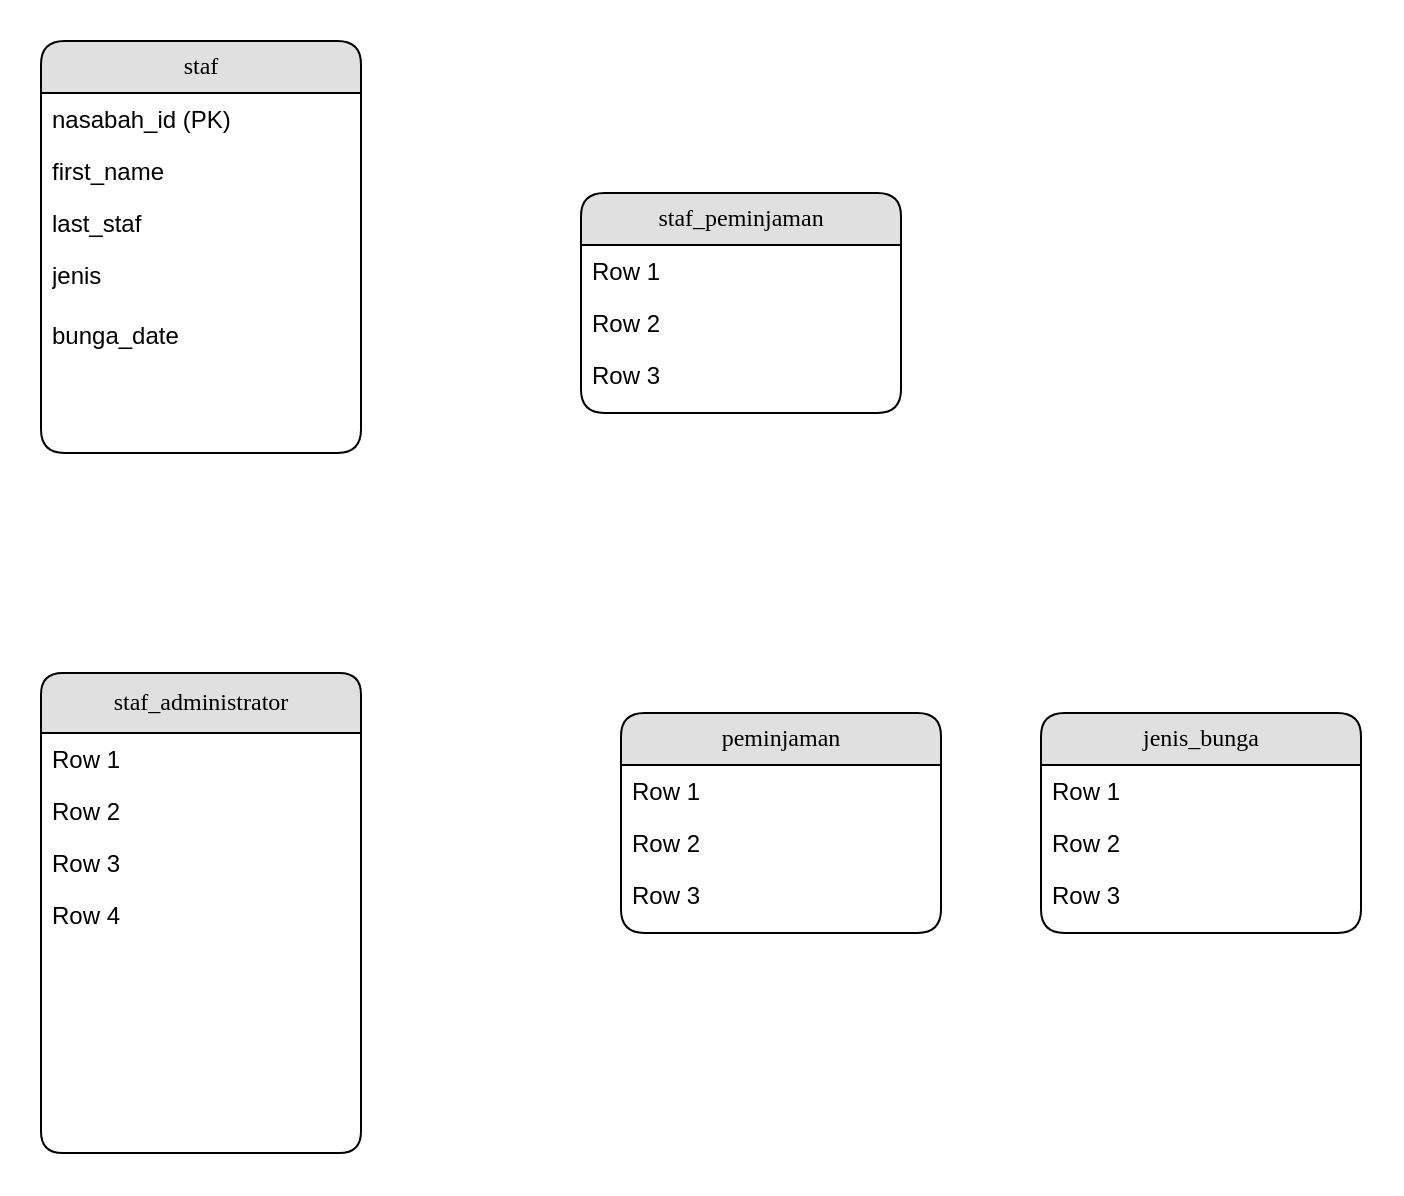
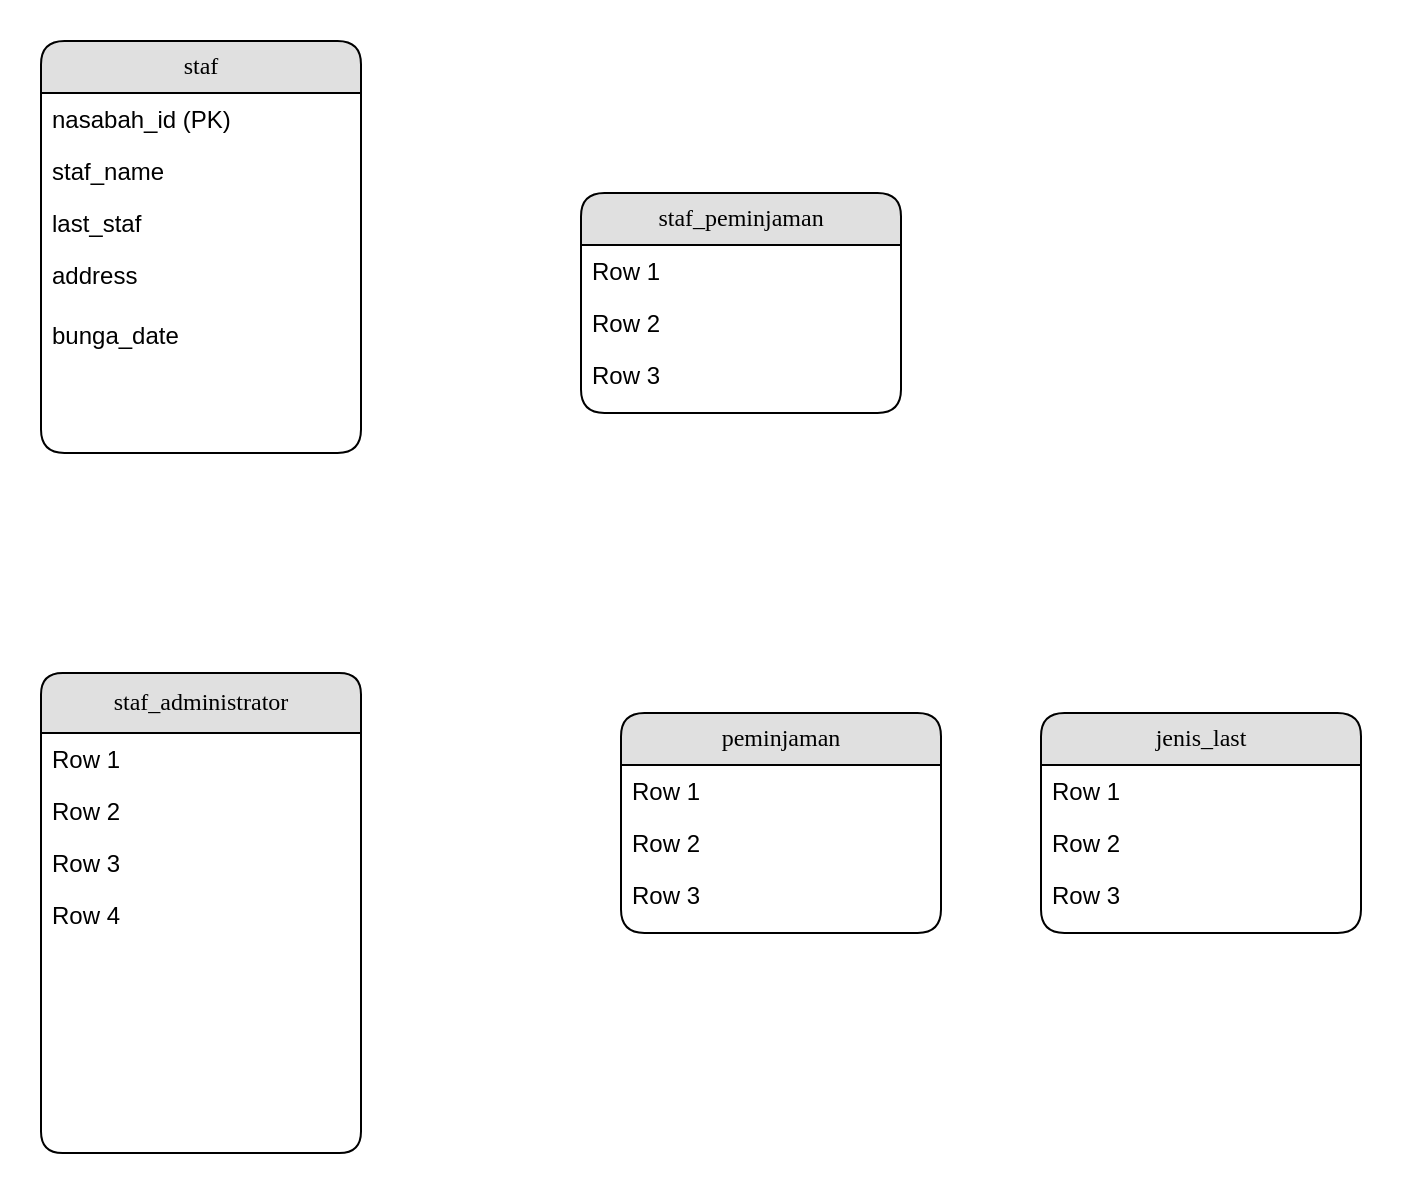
(117, 173) -> (113, 173)
(83, 277) -> (100, 277)
(1202, 739) -> (1202, 739)
